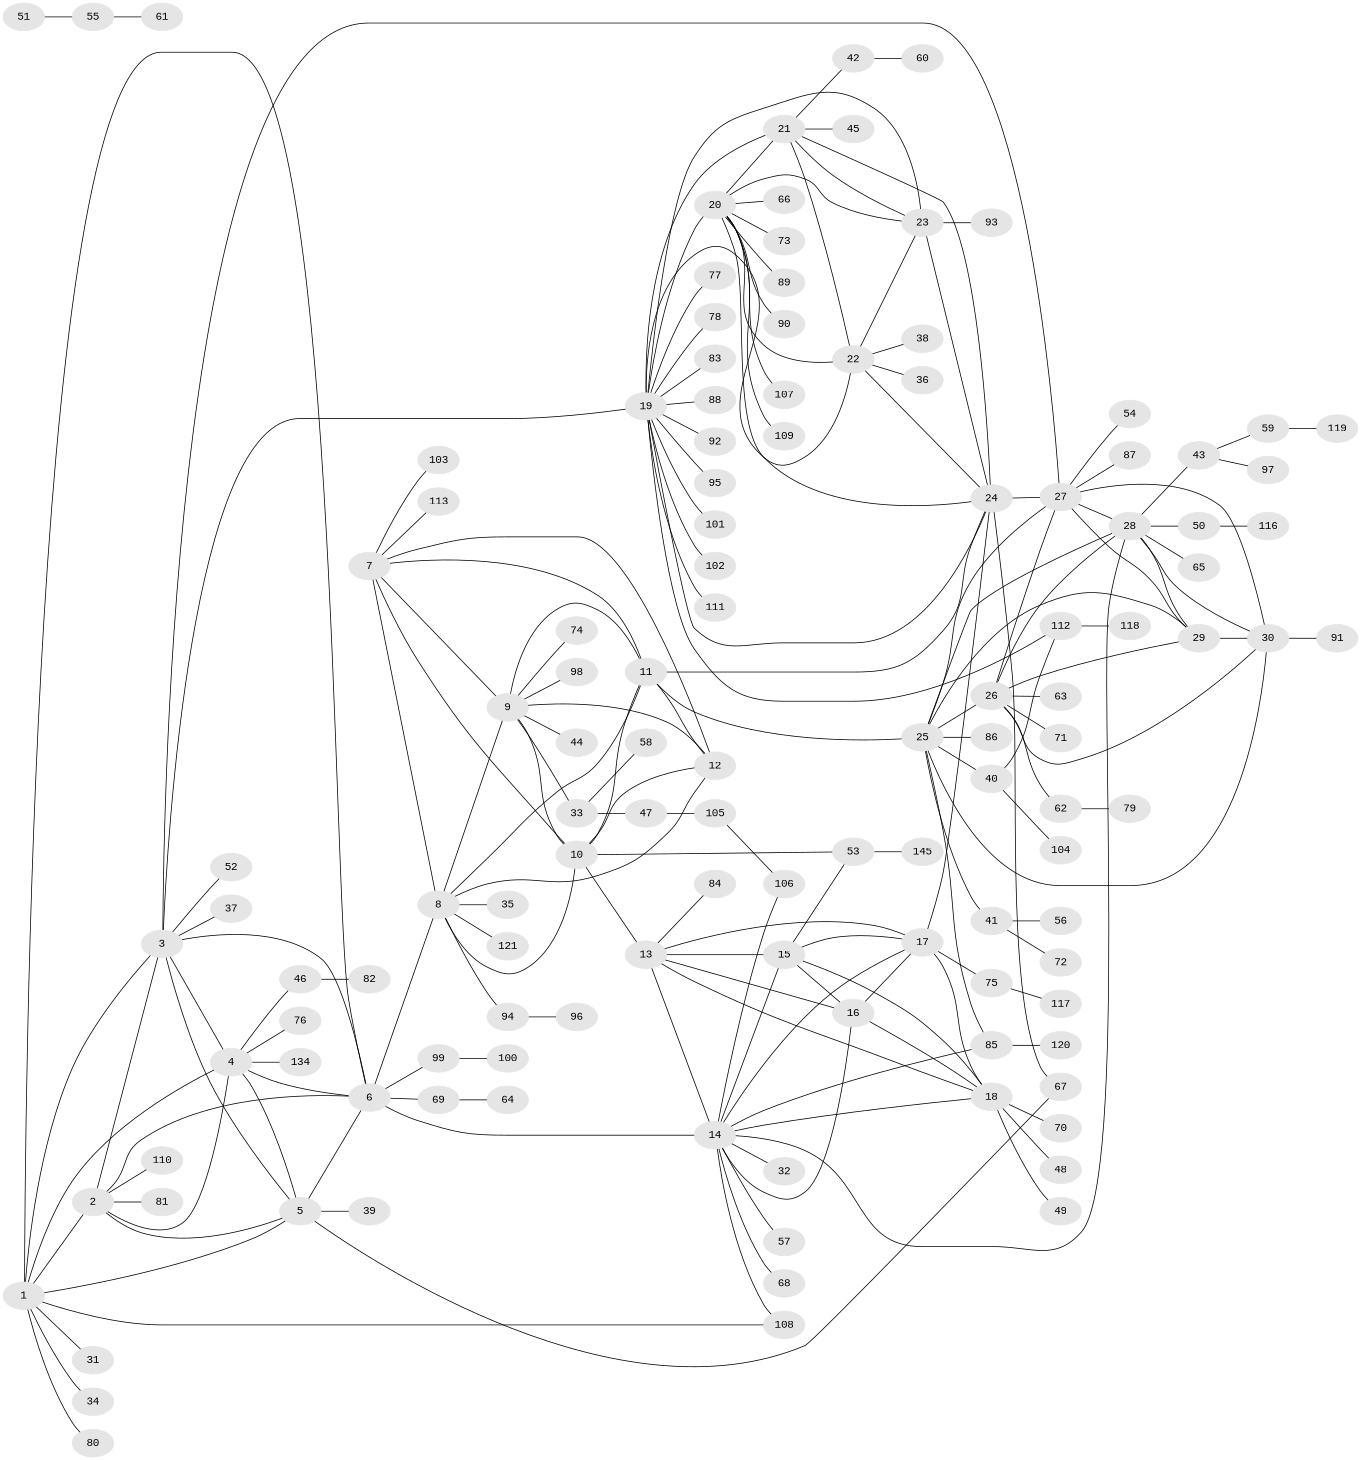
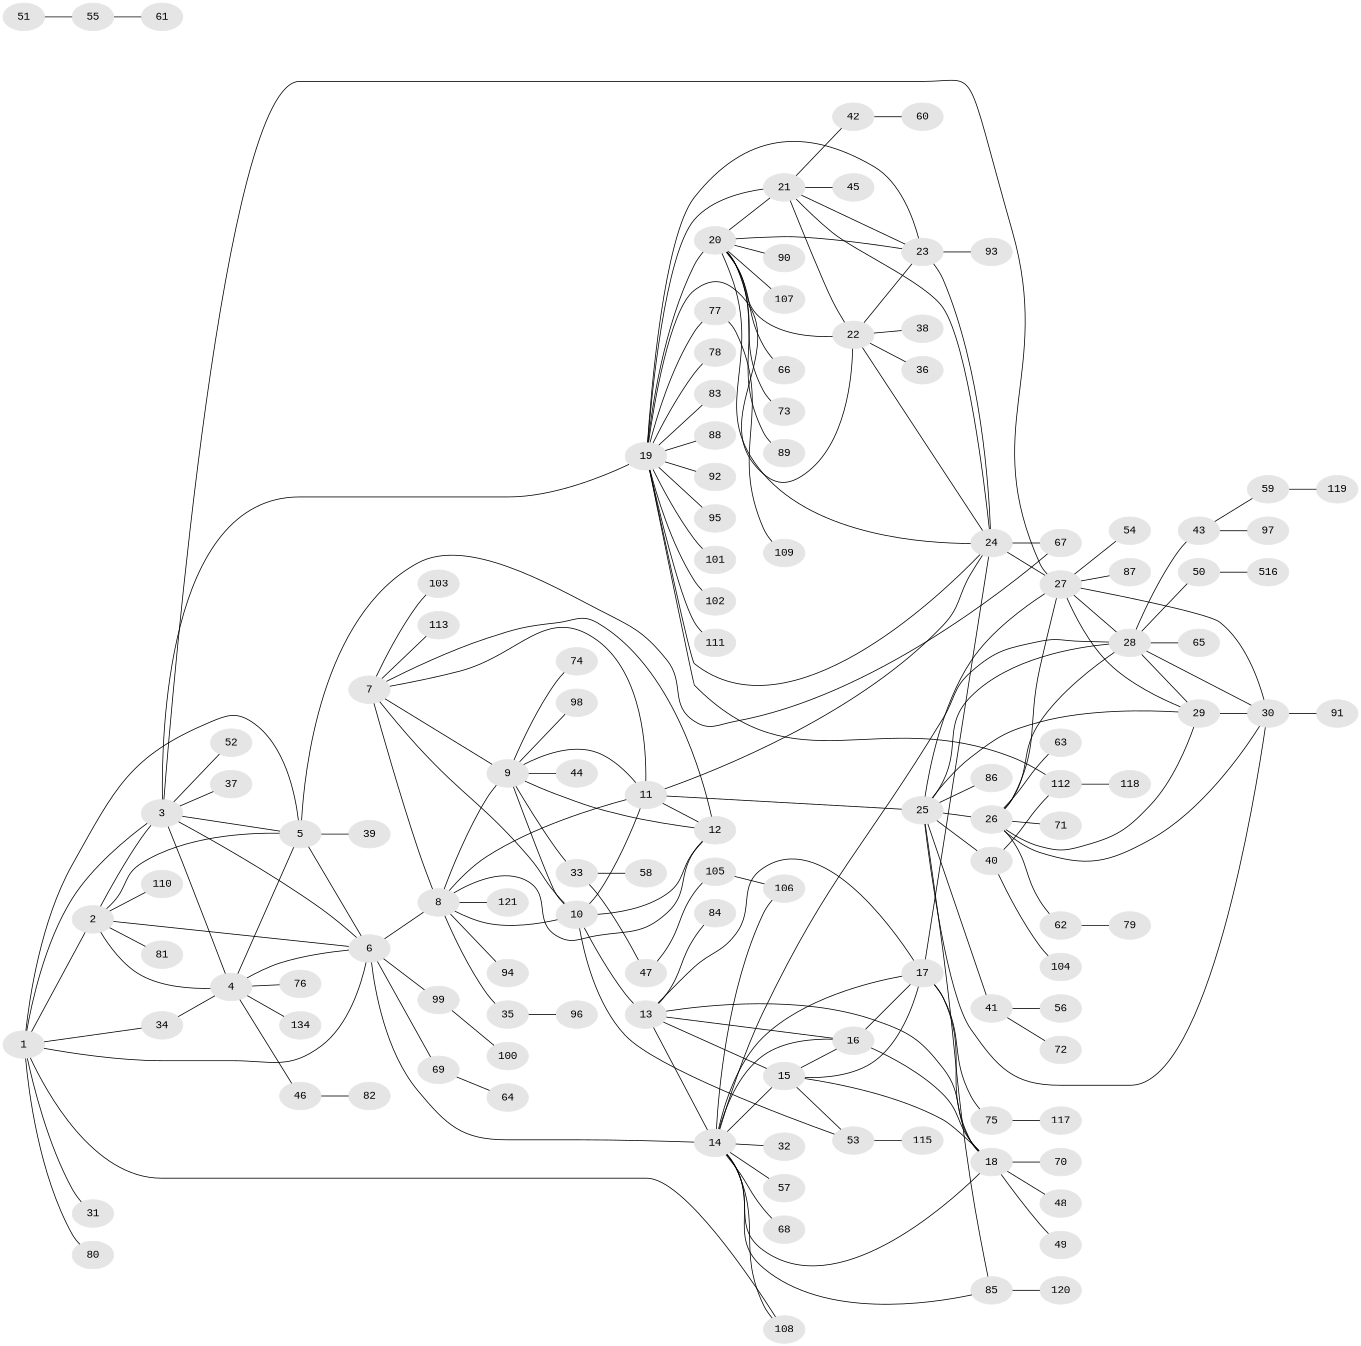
(748, 338) -> (751, 431)
(1268, 526) -> (1268, 572)
(922, 852) -> (922, 1141)
(542, 1017) -> (542, 1015)
(95, 1154) -> (197, 1006)
